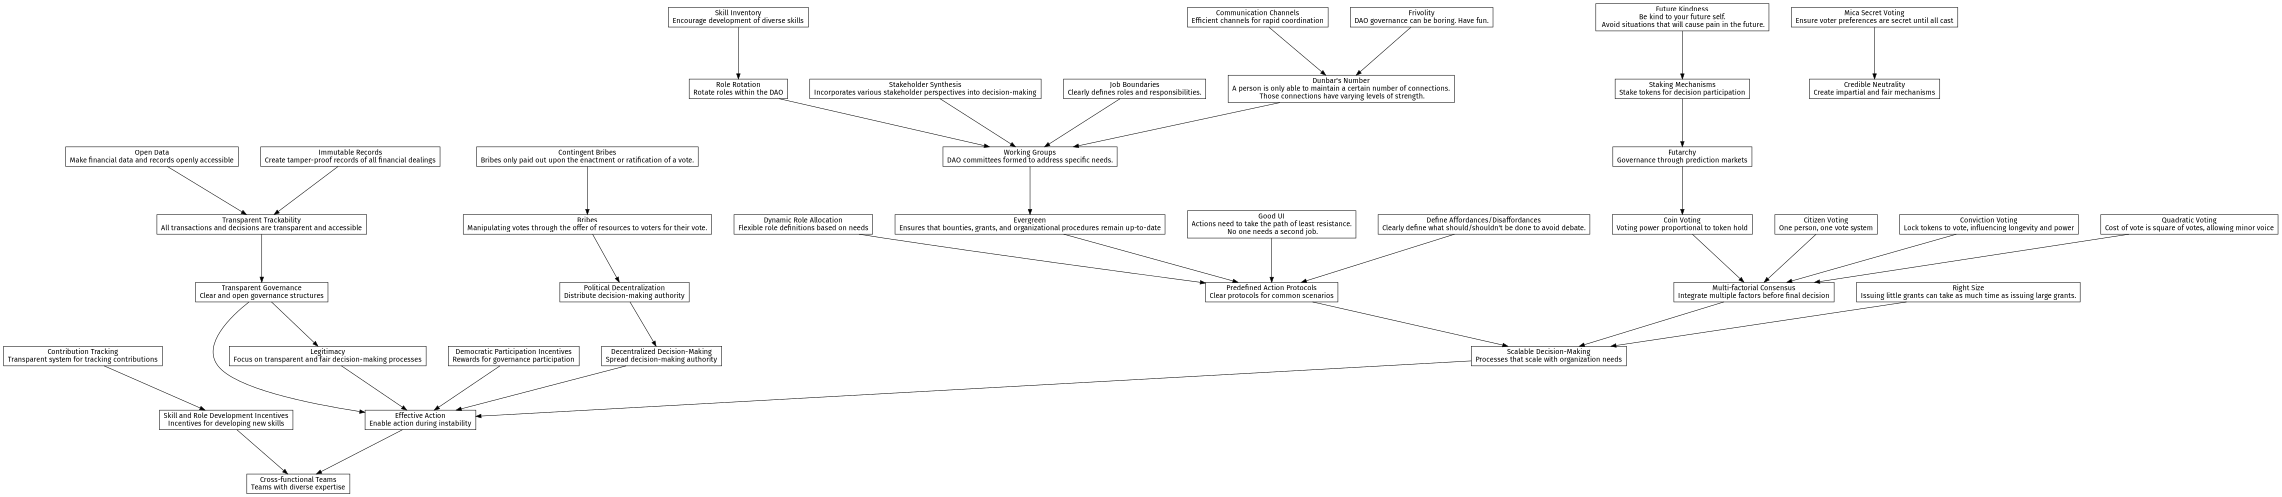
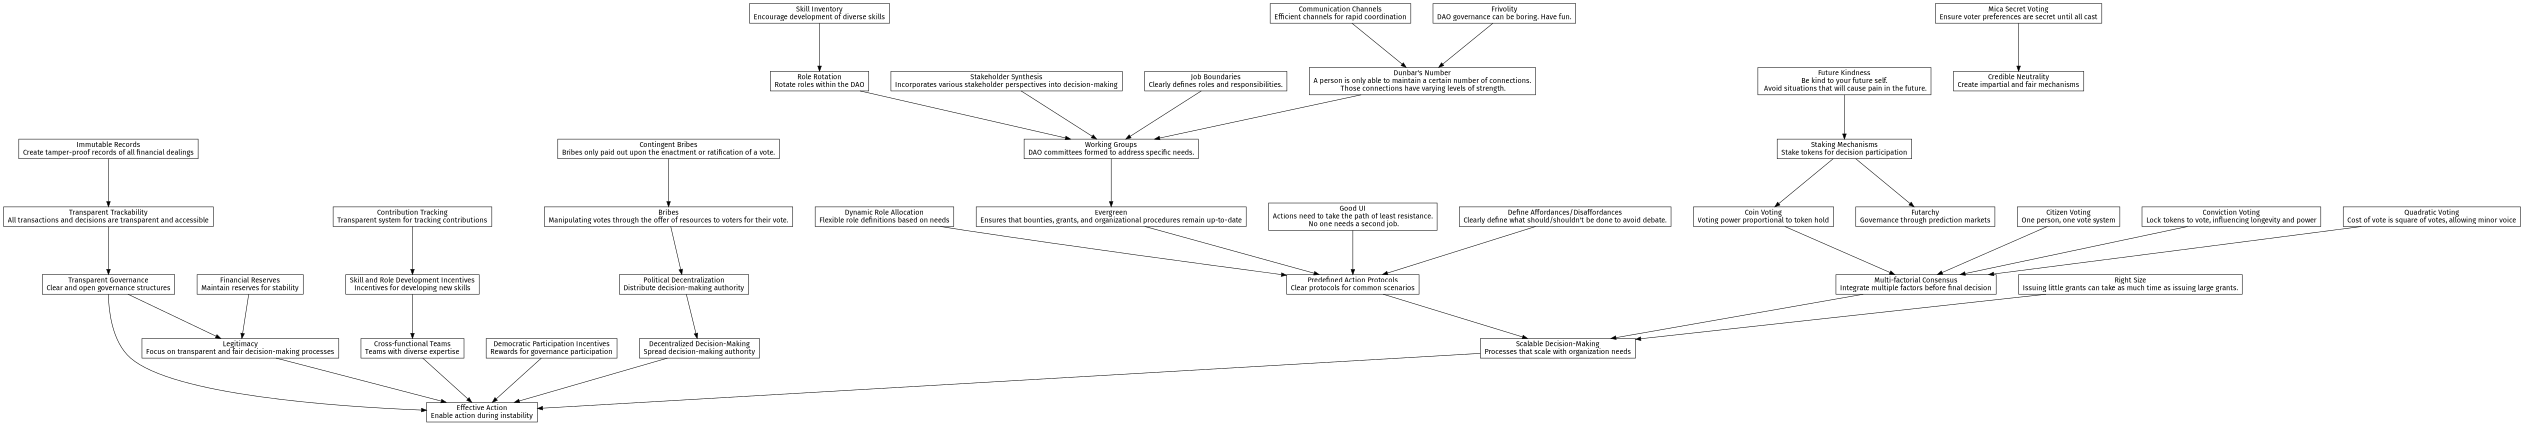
(152, 157) -> none
(1682, 188) -> (1806, 181)
none -> (250, 284)
(362, 451) -> (445, 378)
